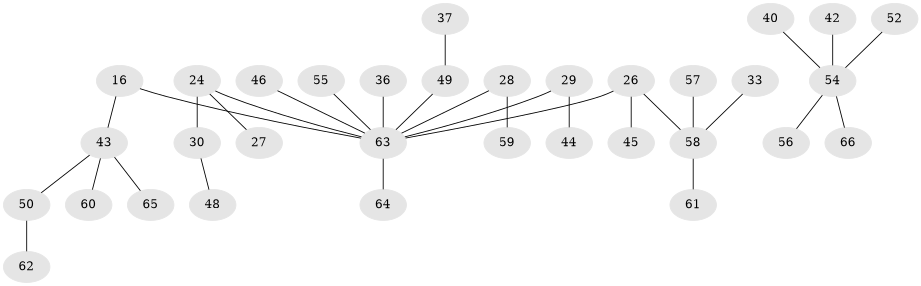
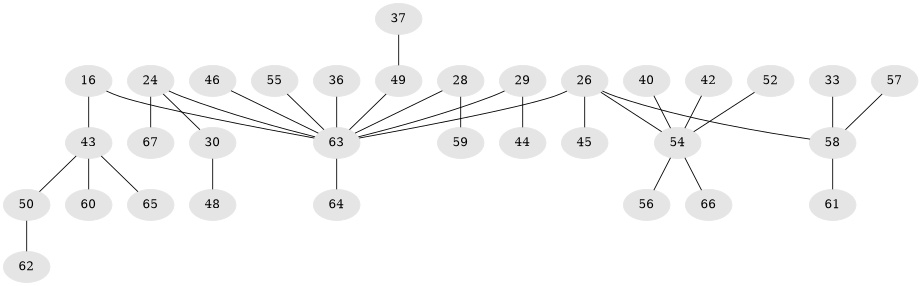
none -> (631, 112)
(259, 143) -> (151, 143)
